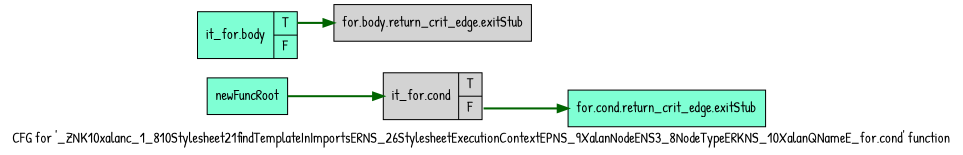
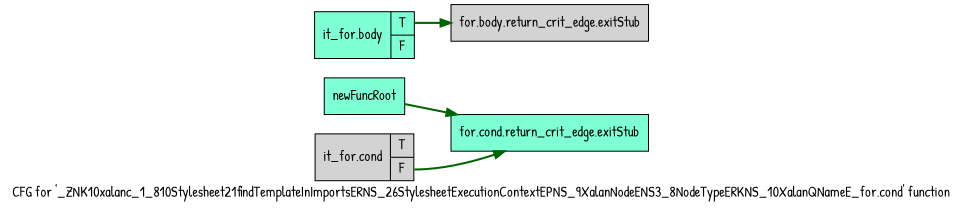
(330, 96) -> (426, 108)
